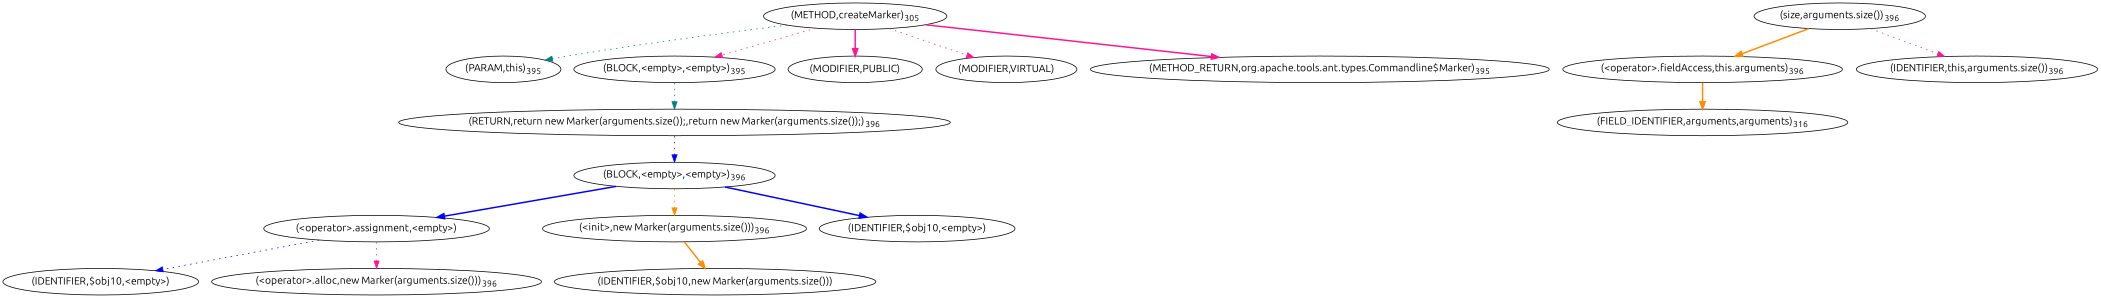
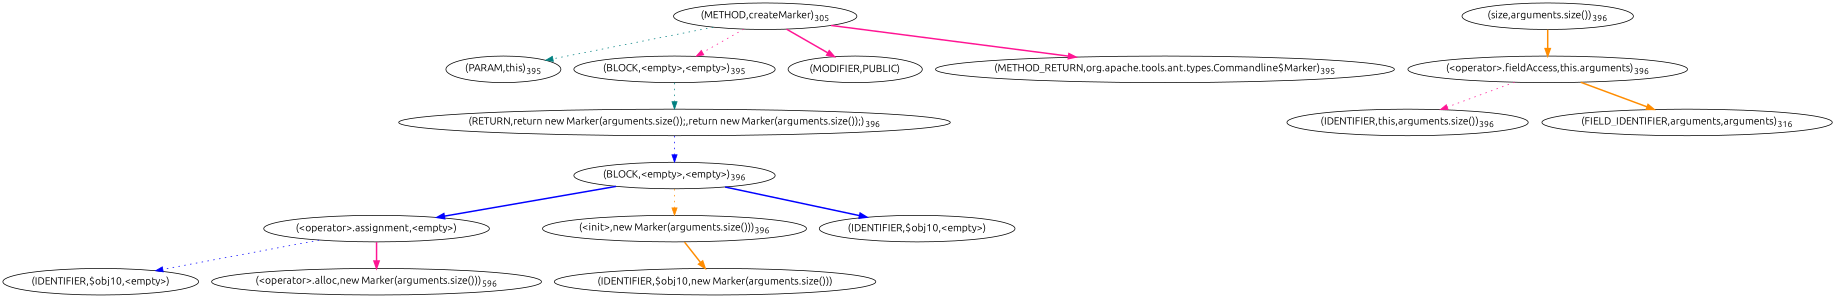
(1904, 41) -> (1481, 95)
(1006, 69) -> none
(377, 252) -> (377, 252)
(490, 281) -> (490, 281)
